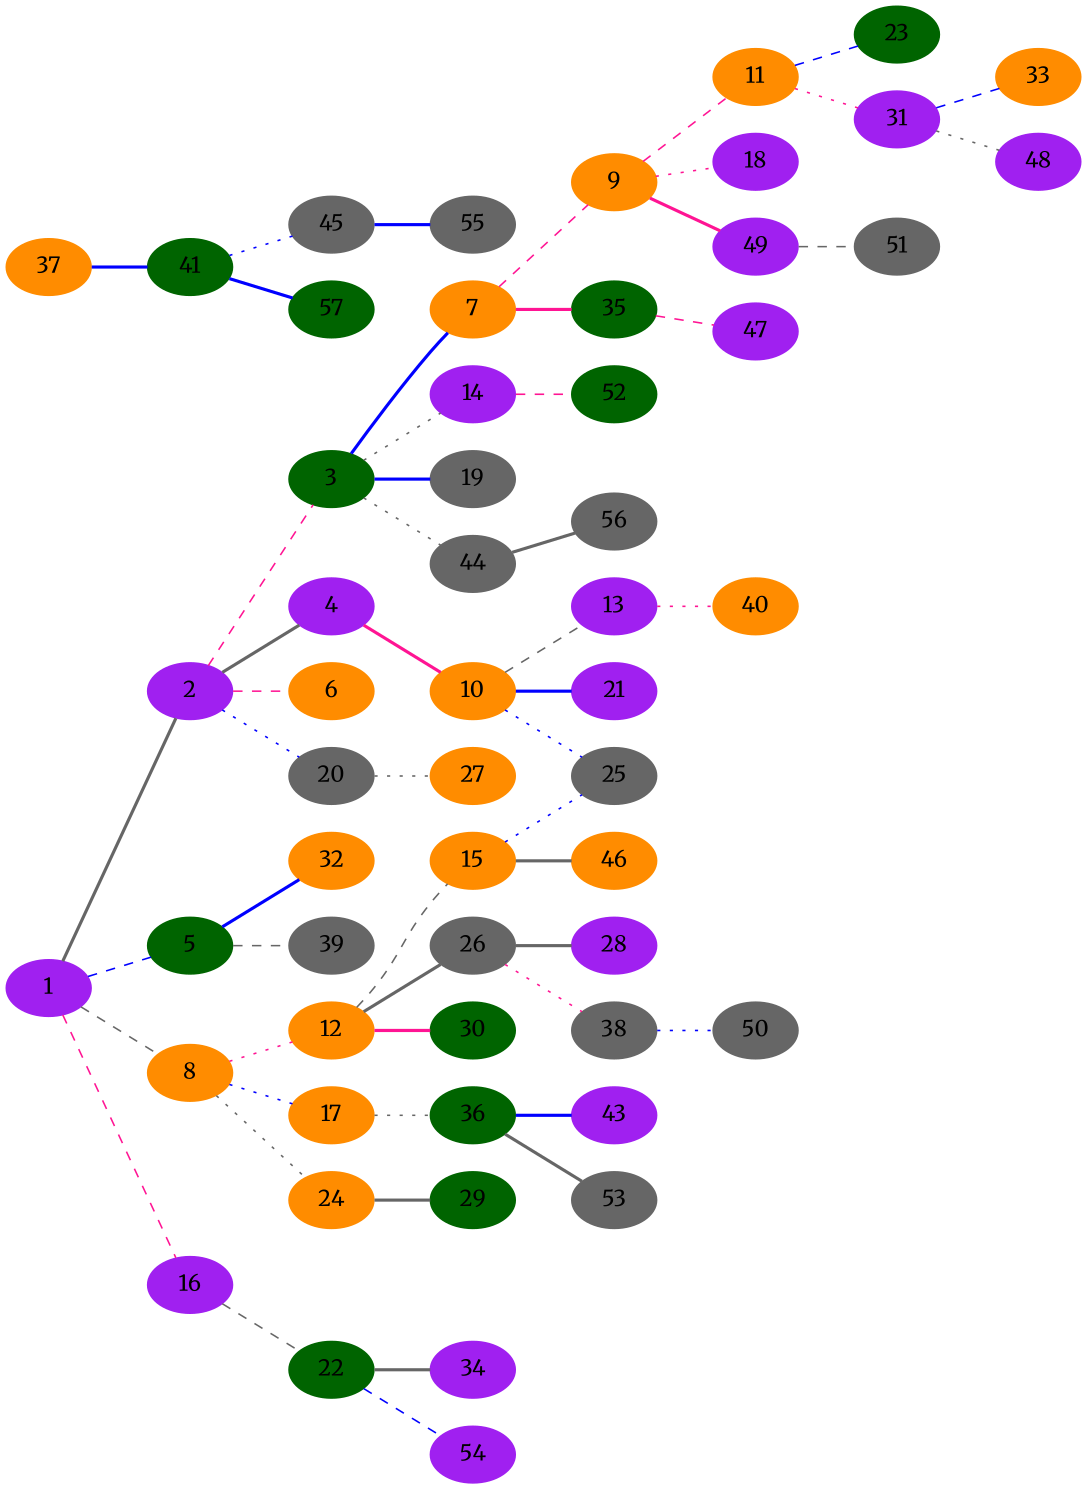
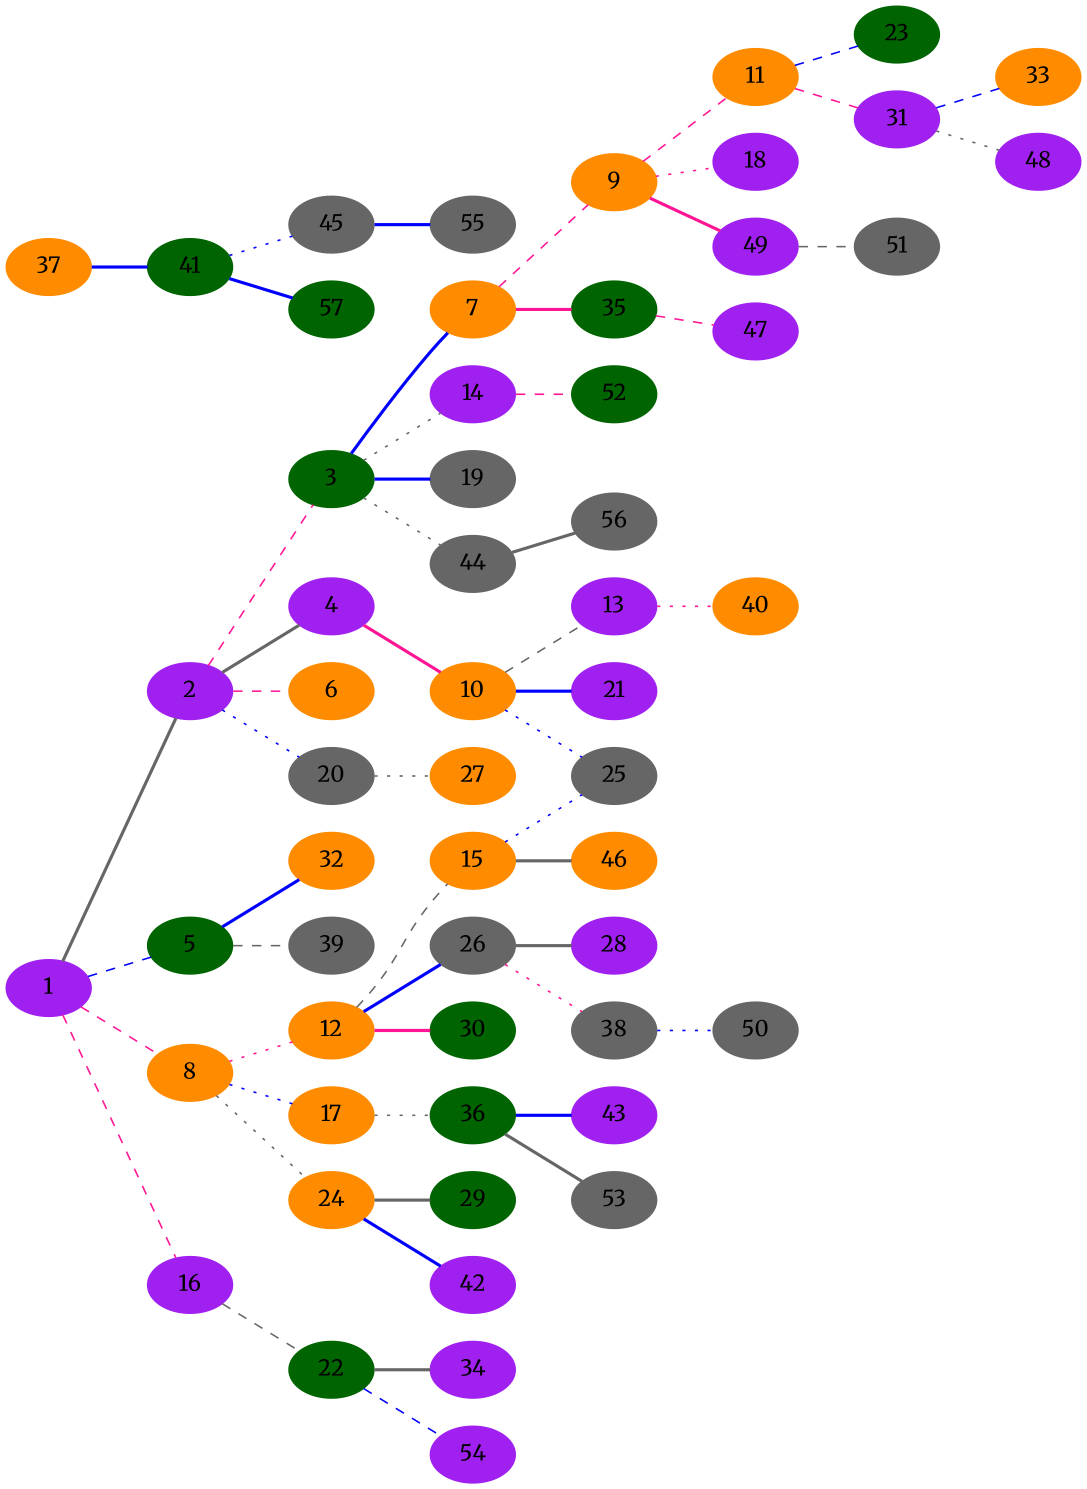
(827, 98) -> (827, 98)
(402, 988) -> (402, 988)
(119, 1030) -> (119, 1030)
none -> (473, 1285)
